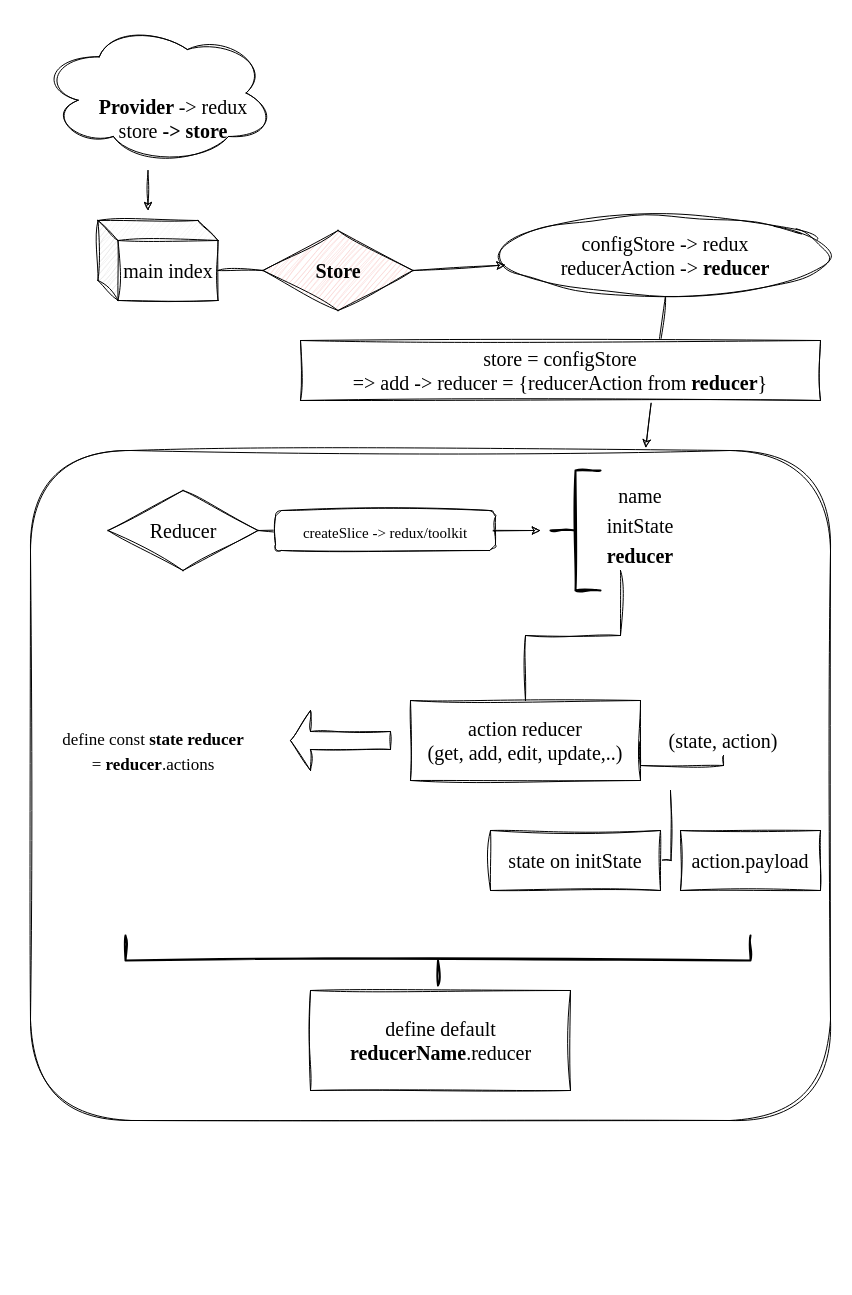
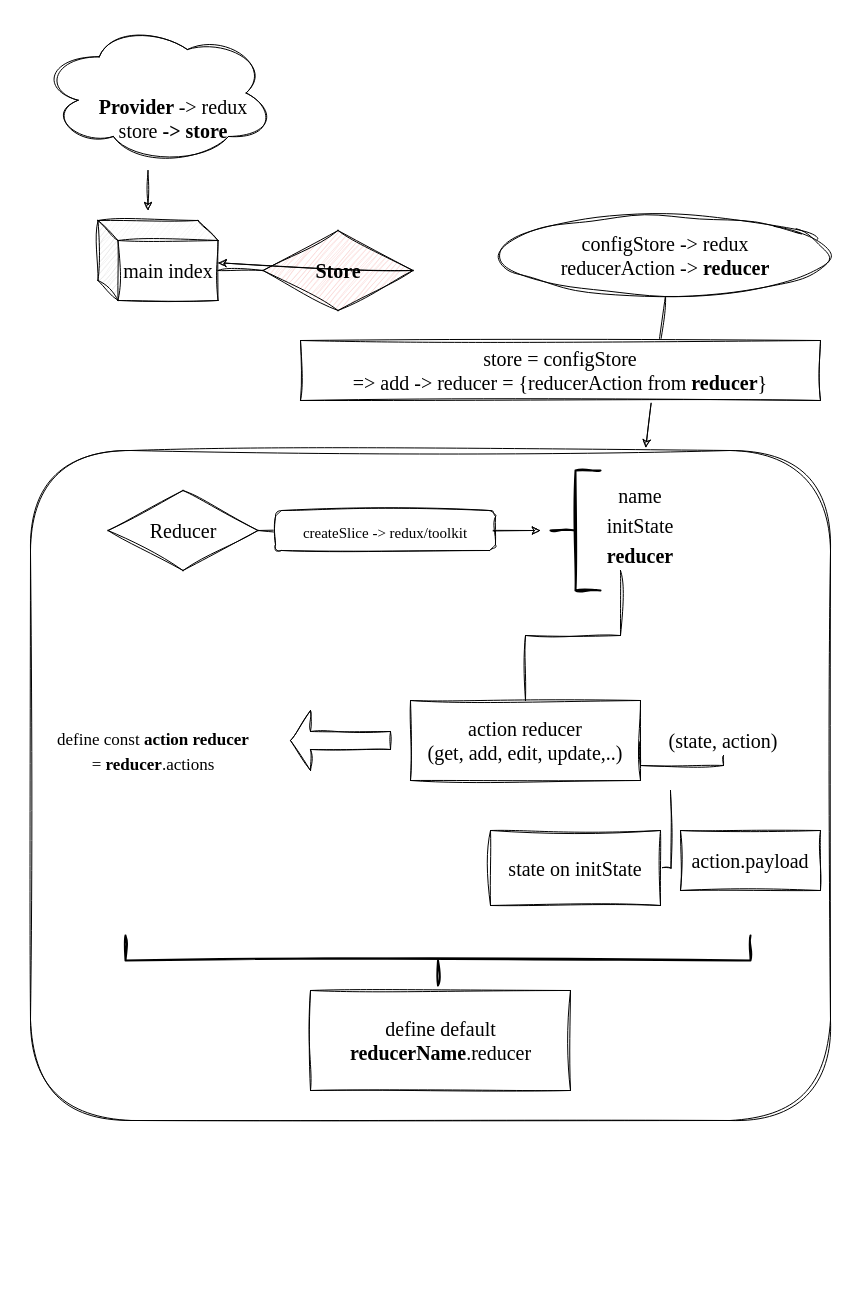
(456, 268) -> (318, 267)
(154, 751) -> (154, 751)
(576, 861) -> (576, 868)
